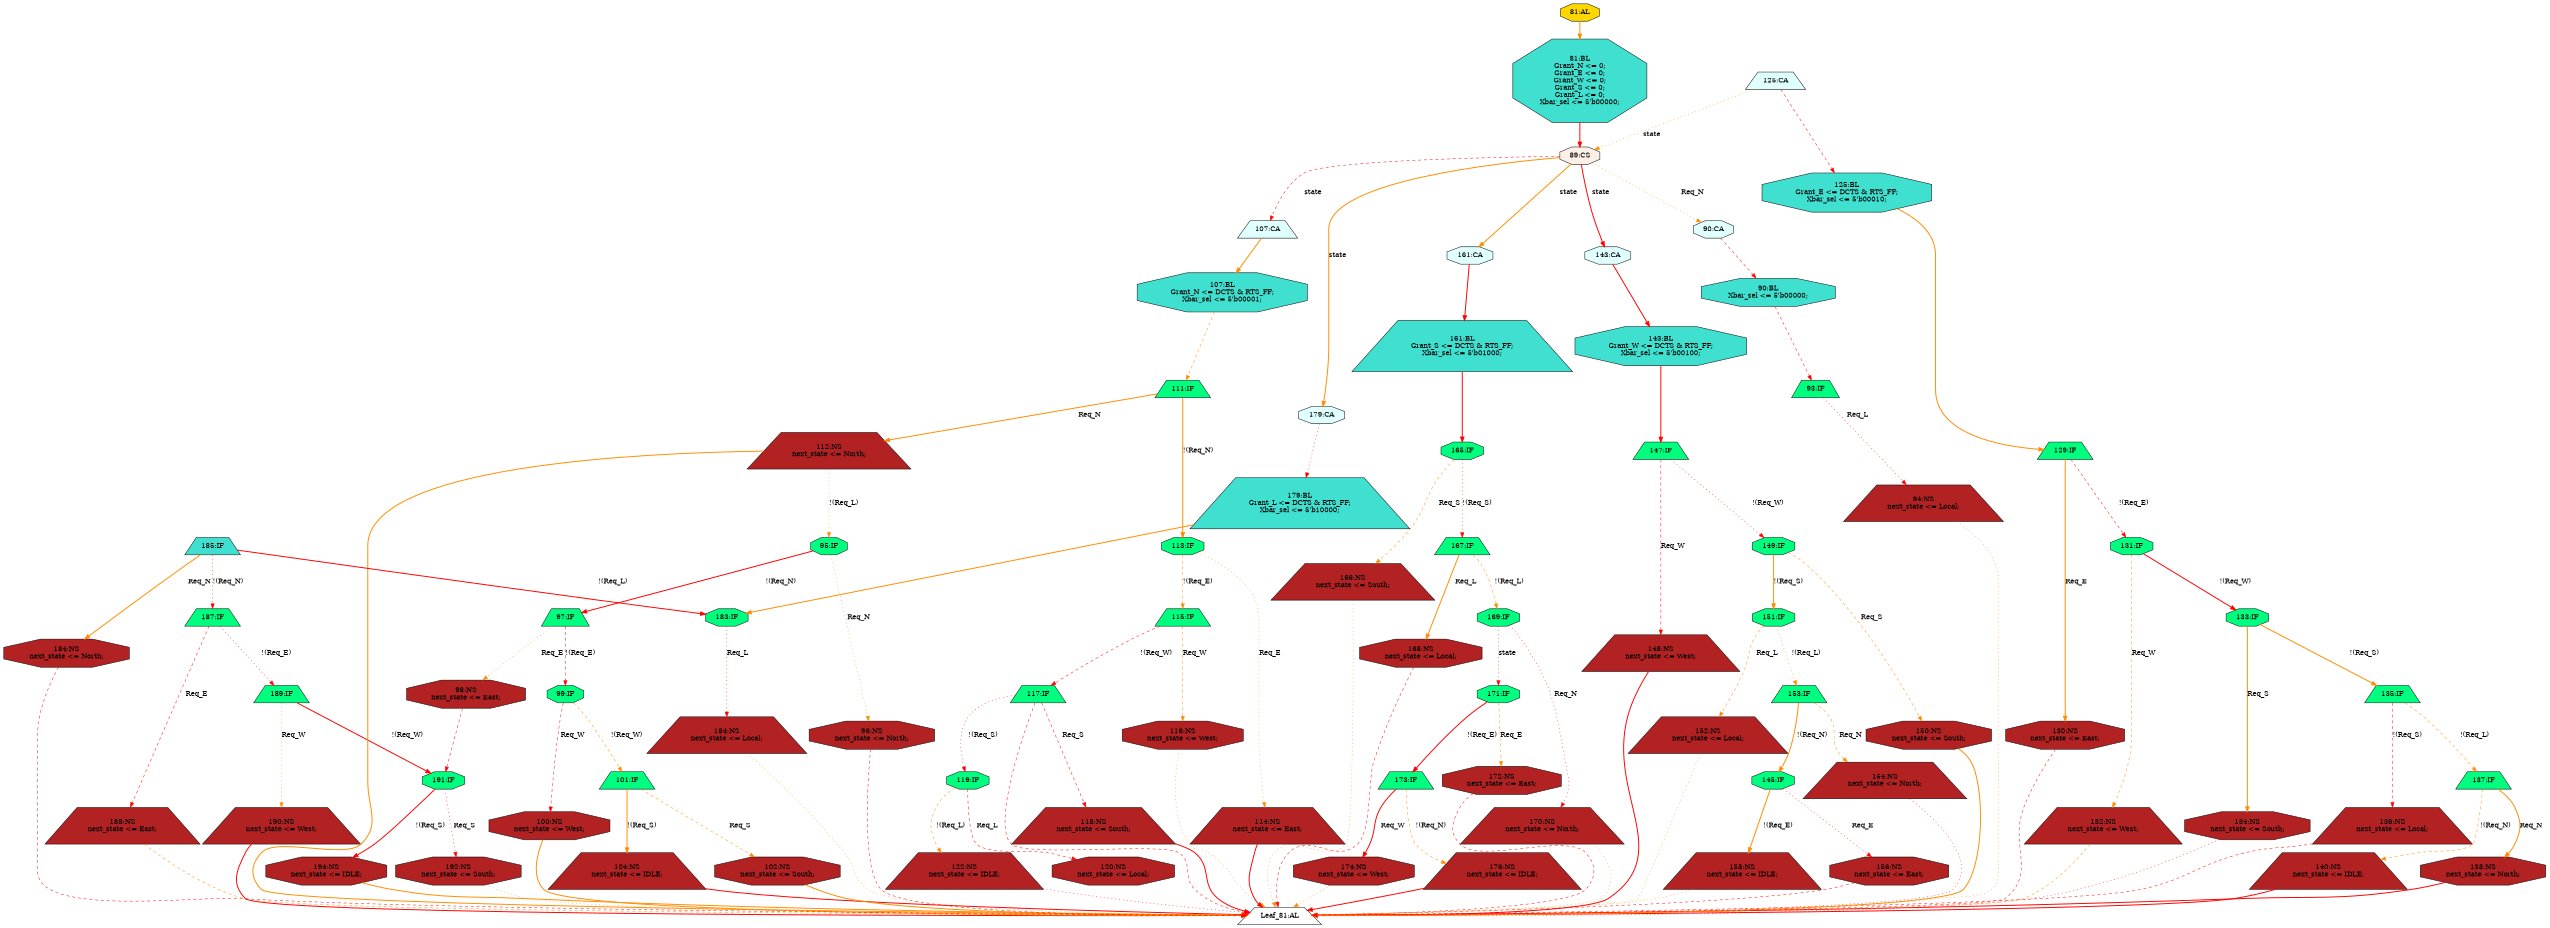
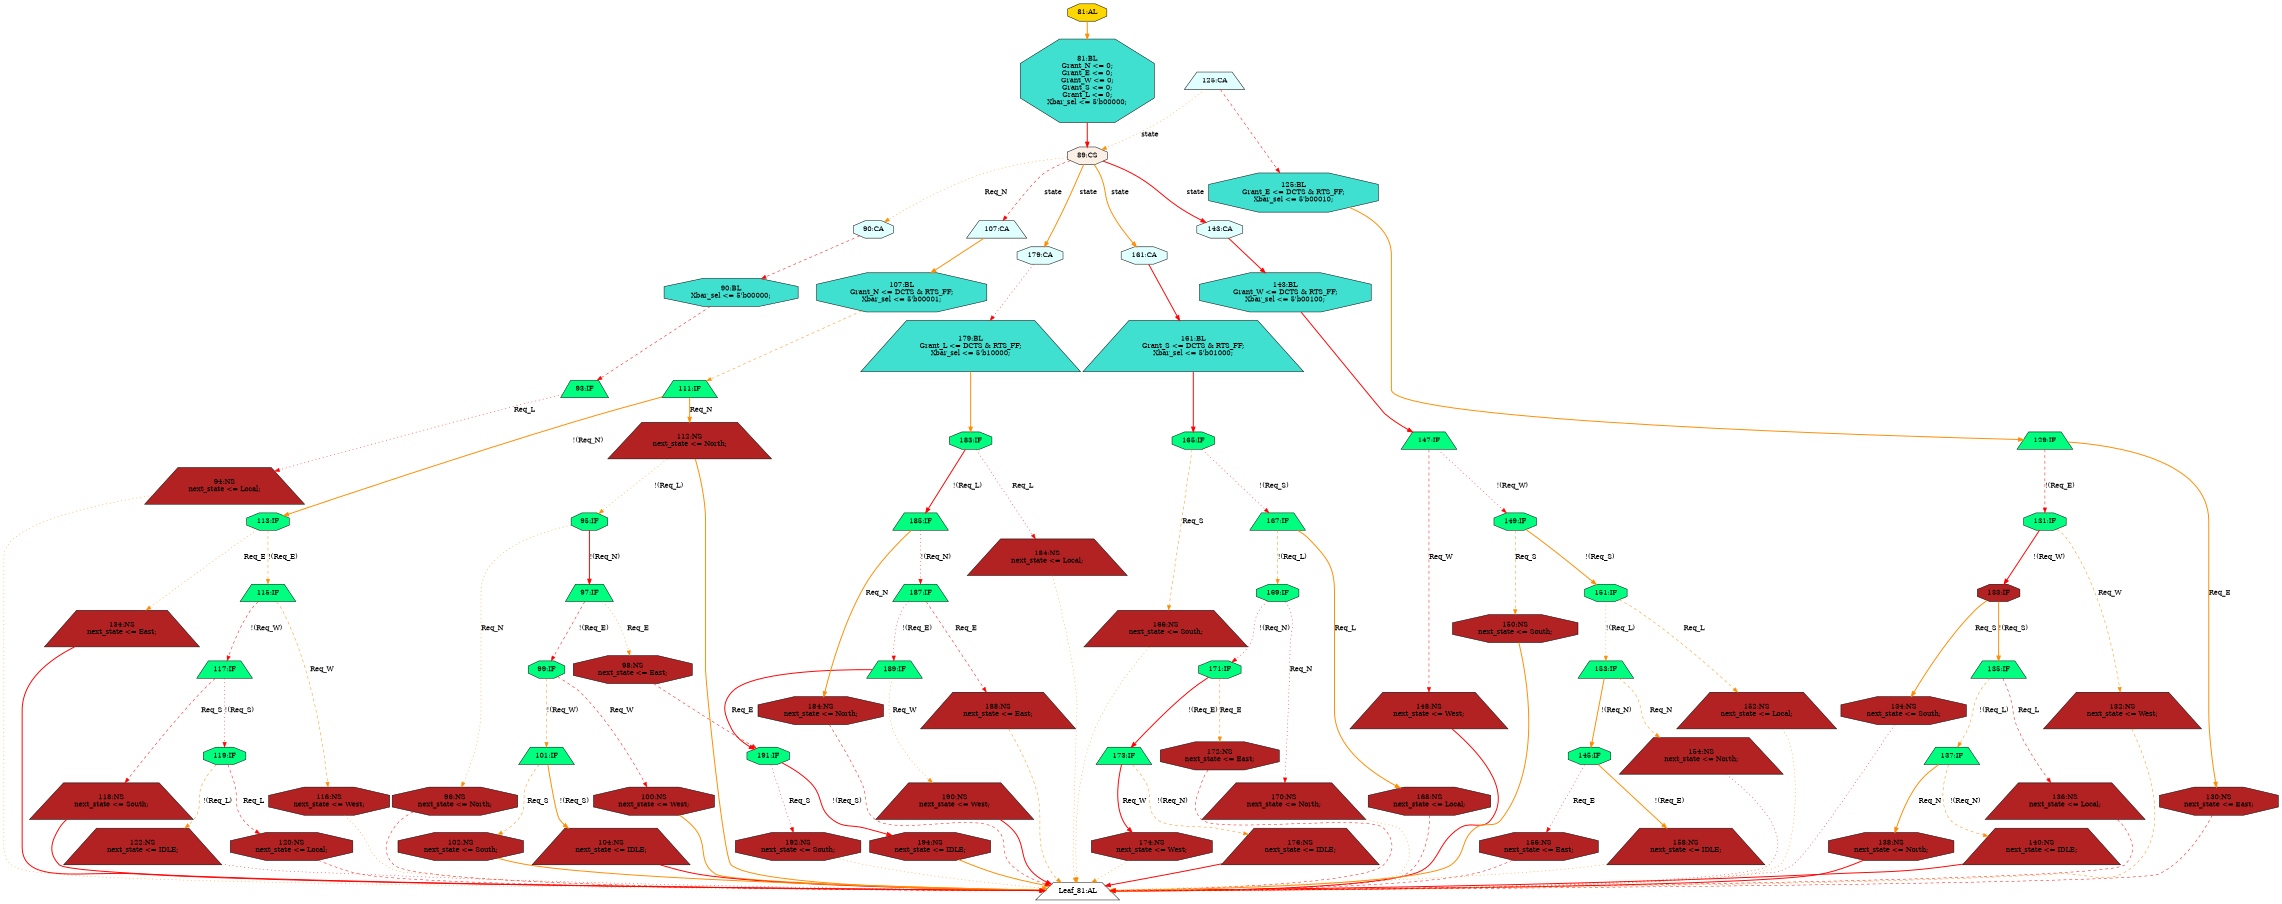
(213, 546) -> (921, 522)
(469, 582) -> (947, 479)
(2247, 617) -> (1999, 593)
(1507, 653) -> (1275, 629)
(407, 735) -> (743, 711)
(2407, 735) -> (2029, 711)
(1268, 826) -> (122, 629)
(1070, 850) -> (678, 887)
